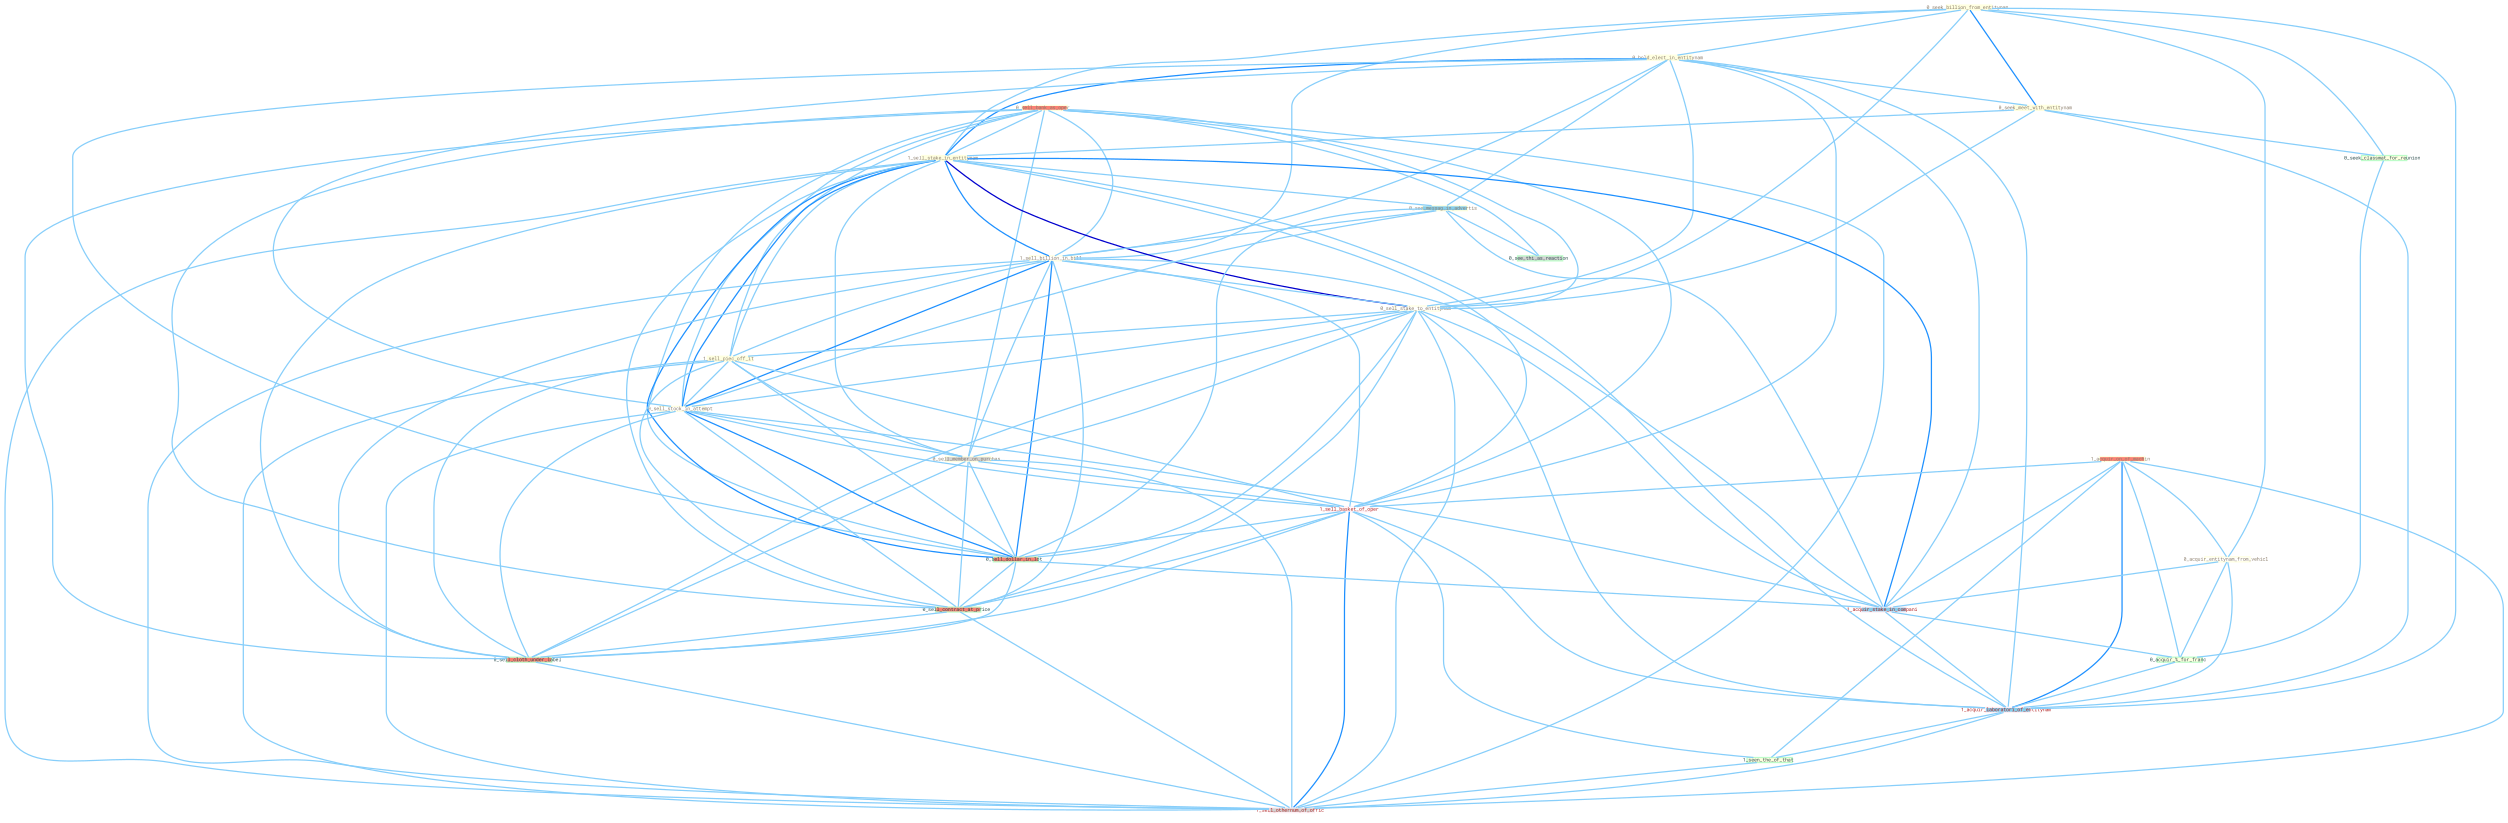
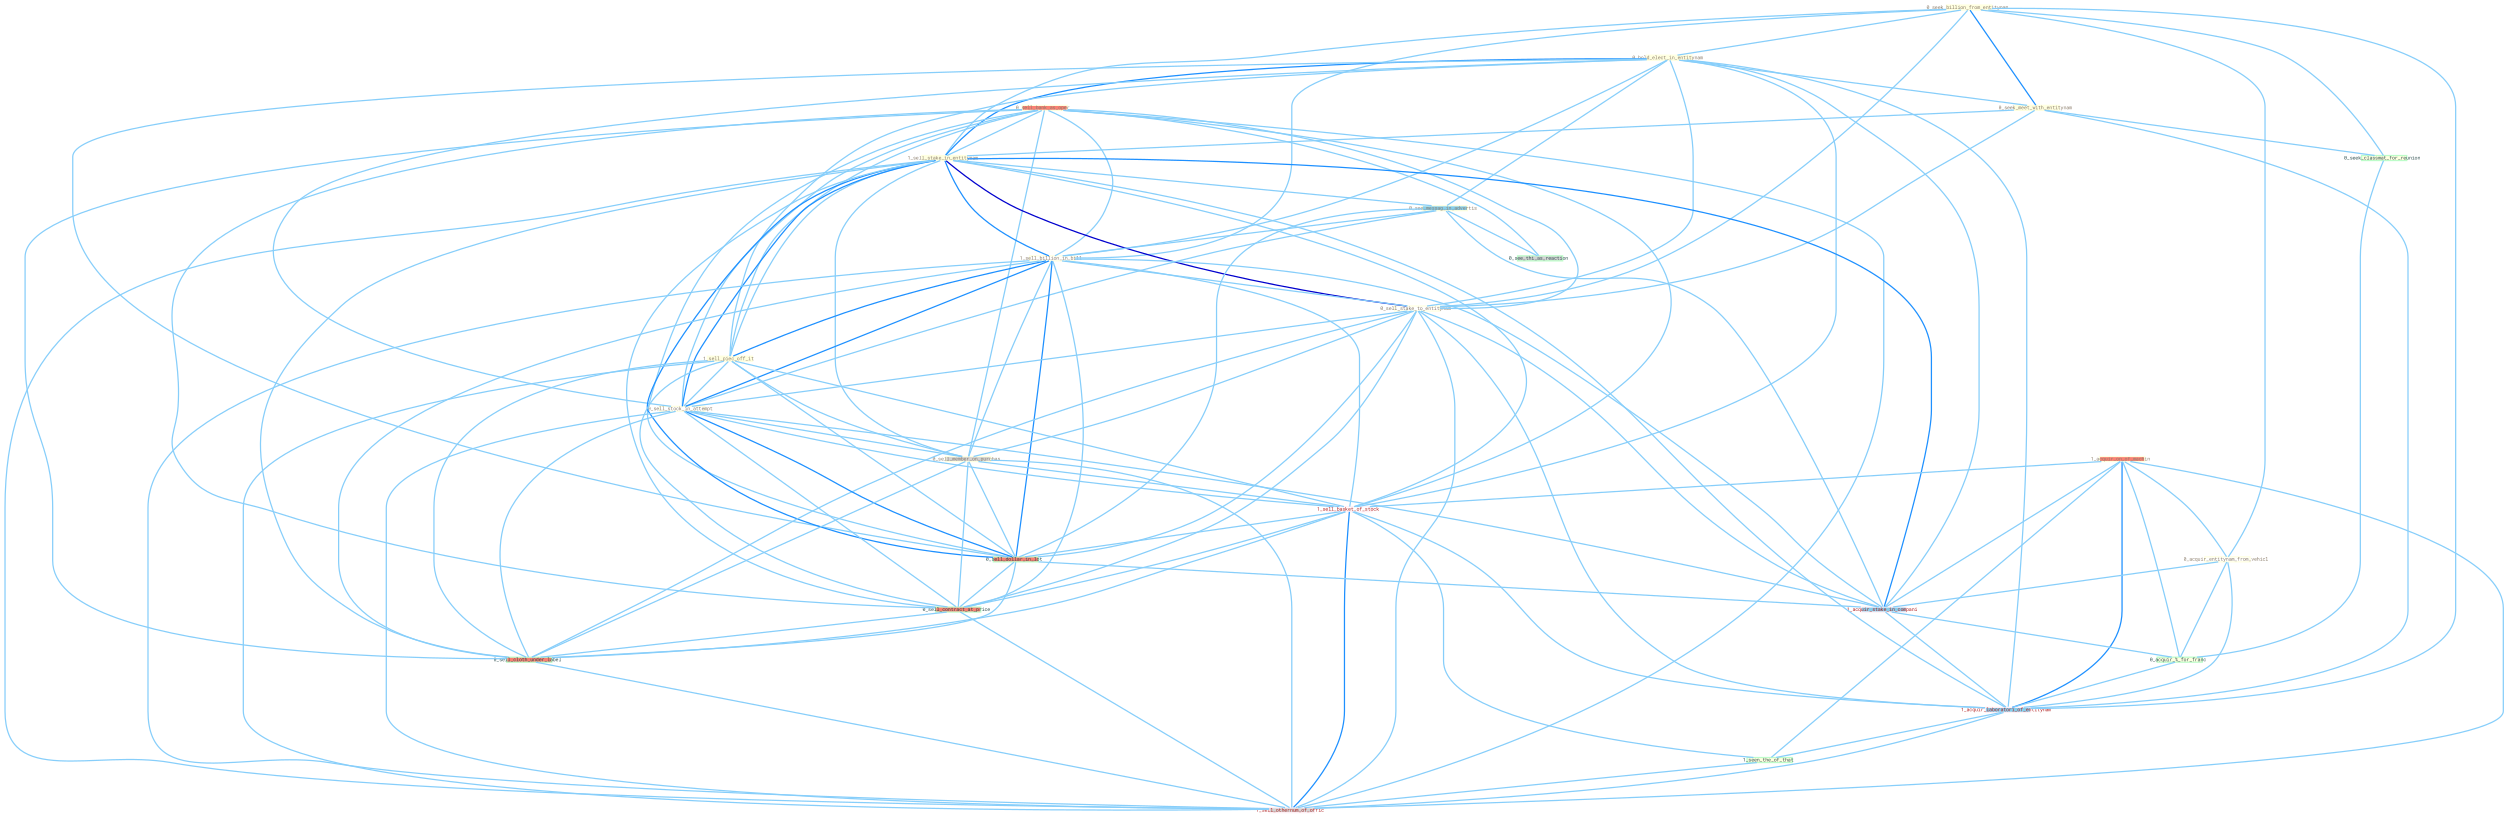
(887, 300) -> (887, 300)
(1090, 332) -> (914, 125)
(1349, 509) -> (1349, 509)
